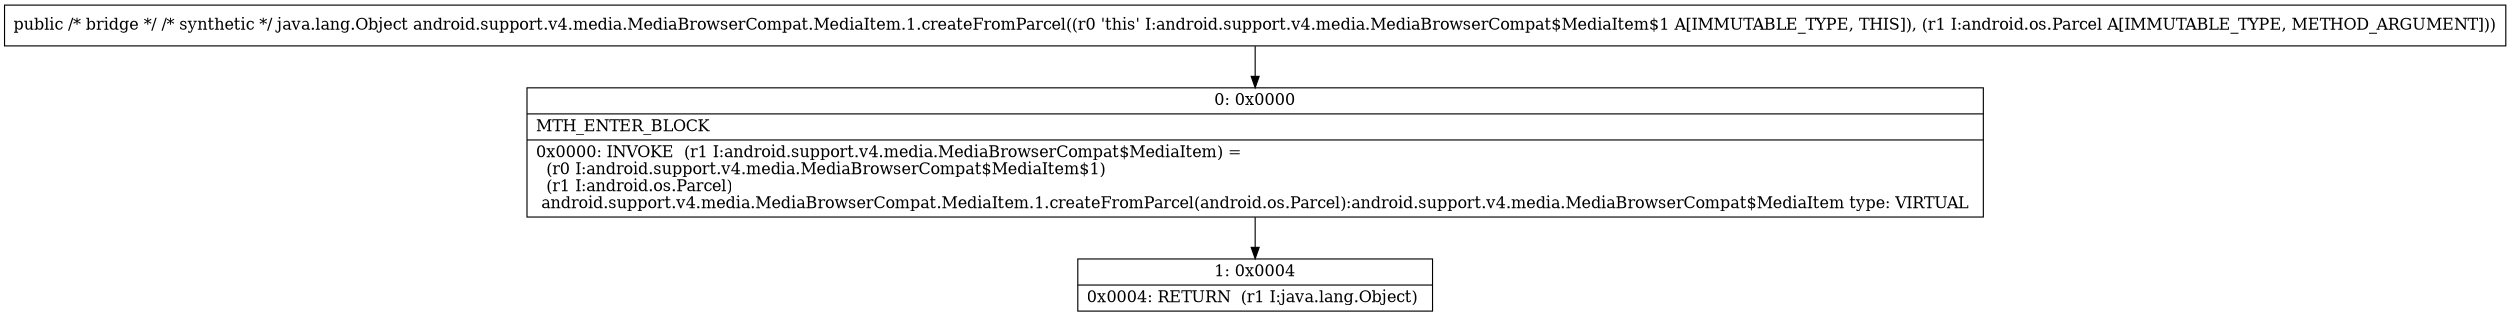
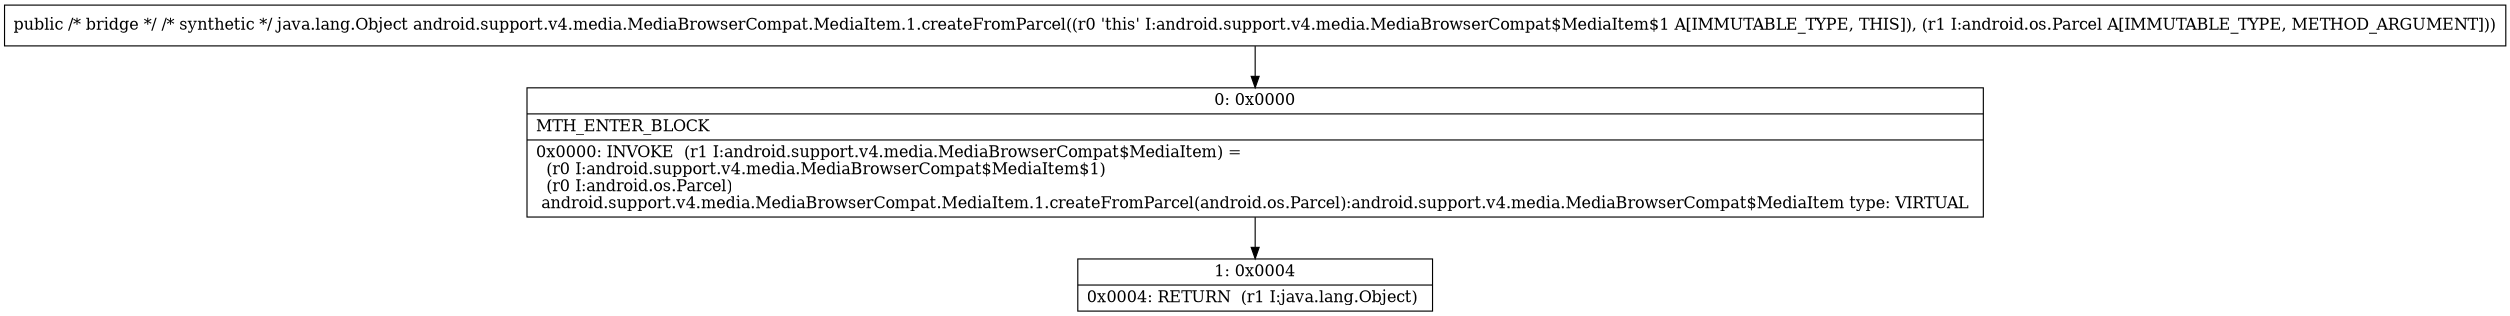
(635, 186) -> (635, 186)
